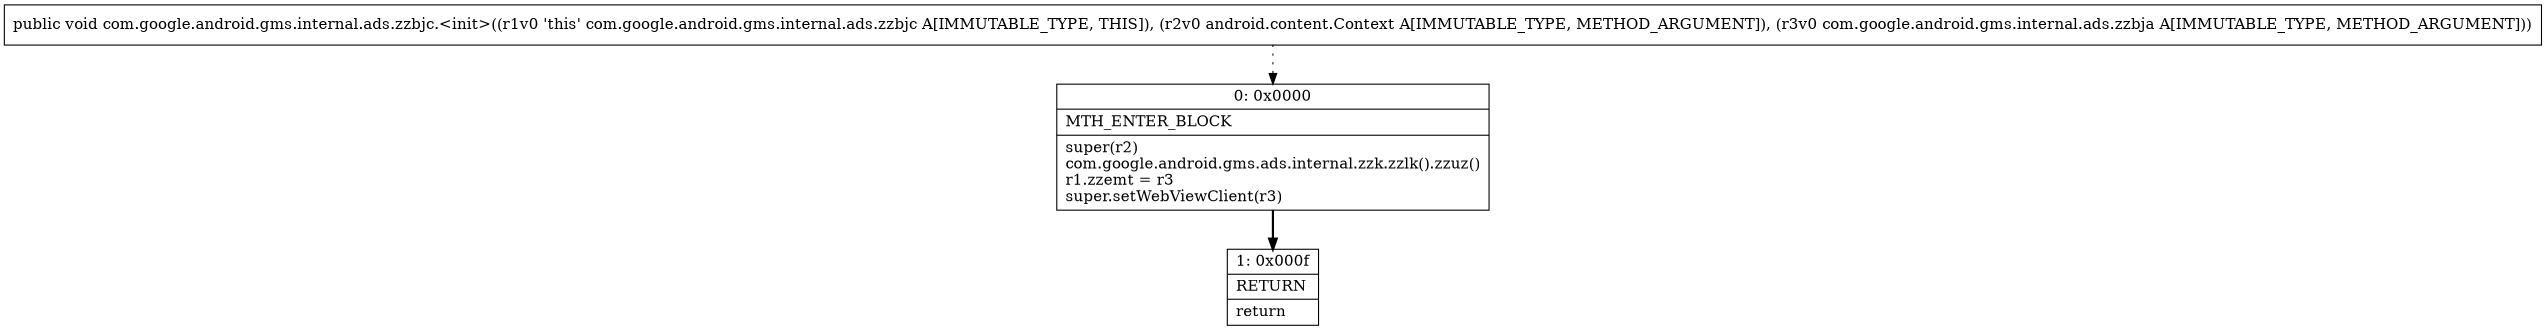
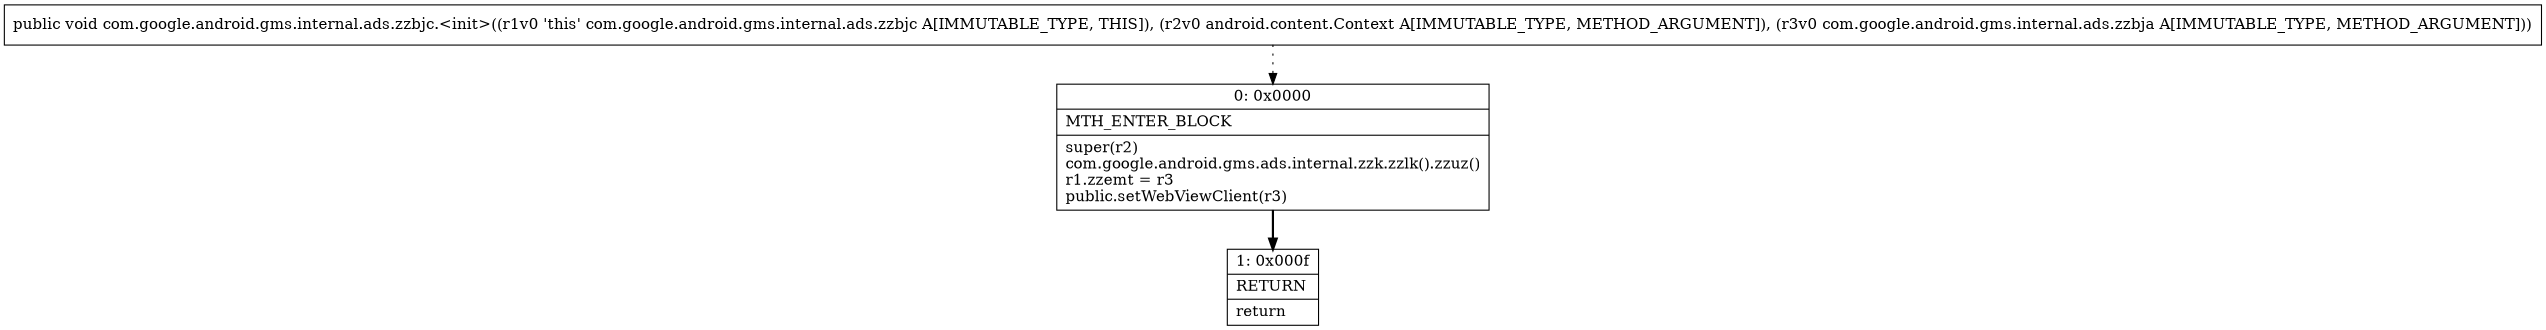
(1174, 197) -> (1177, 197)
